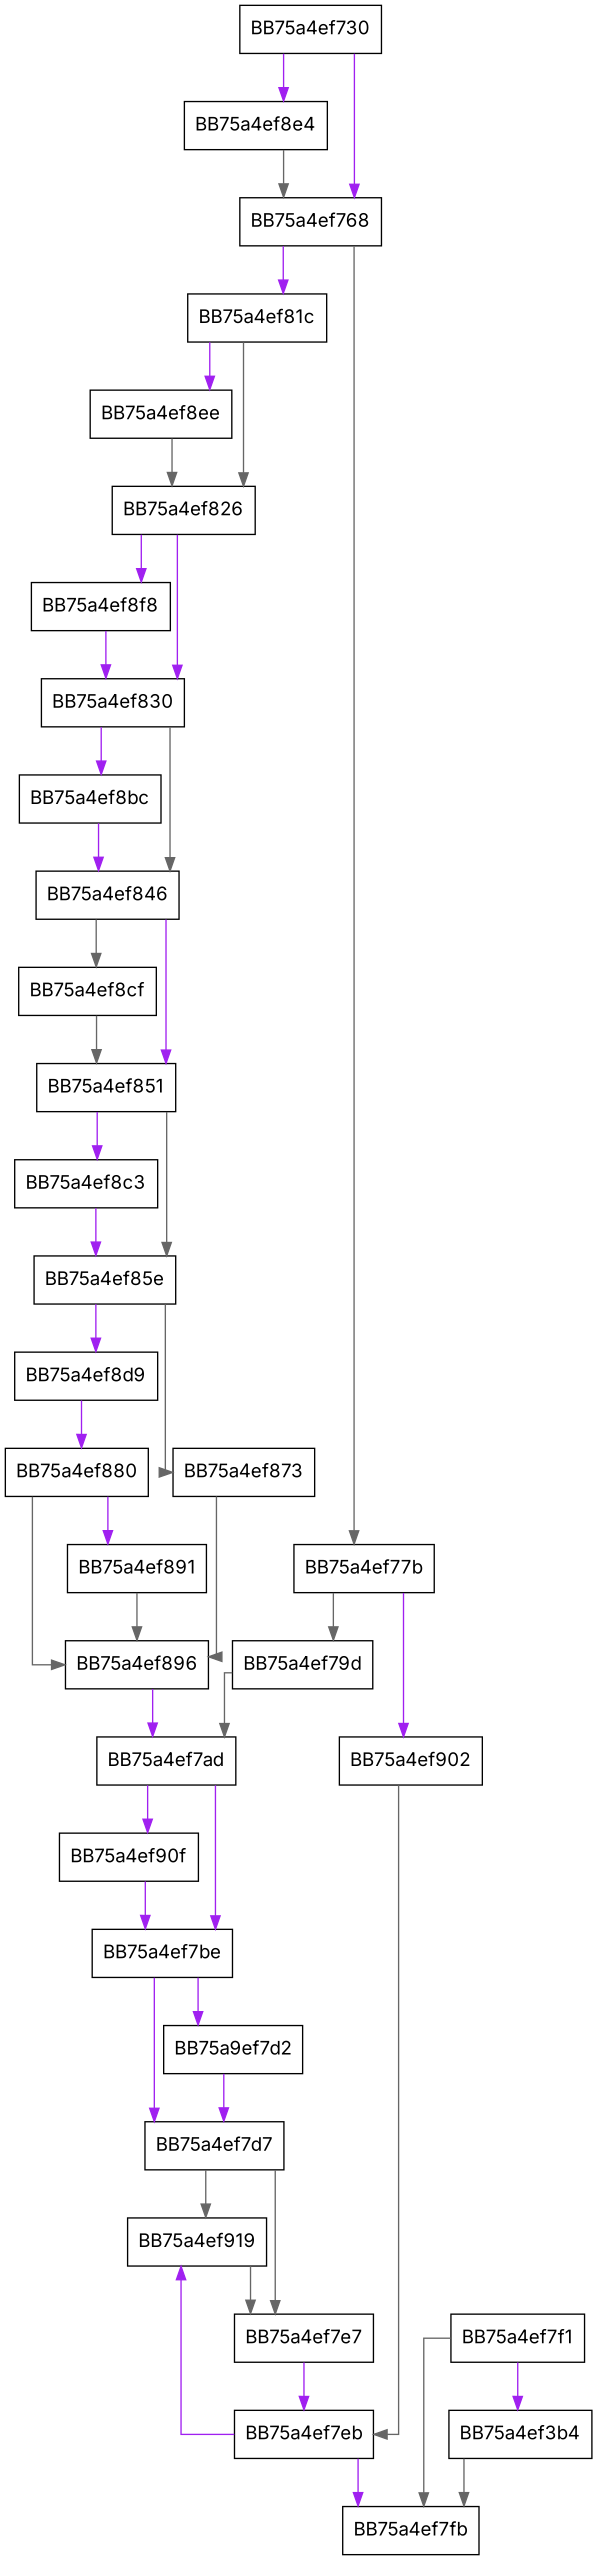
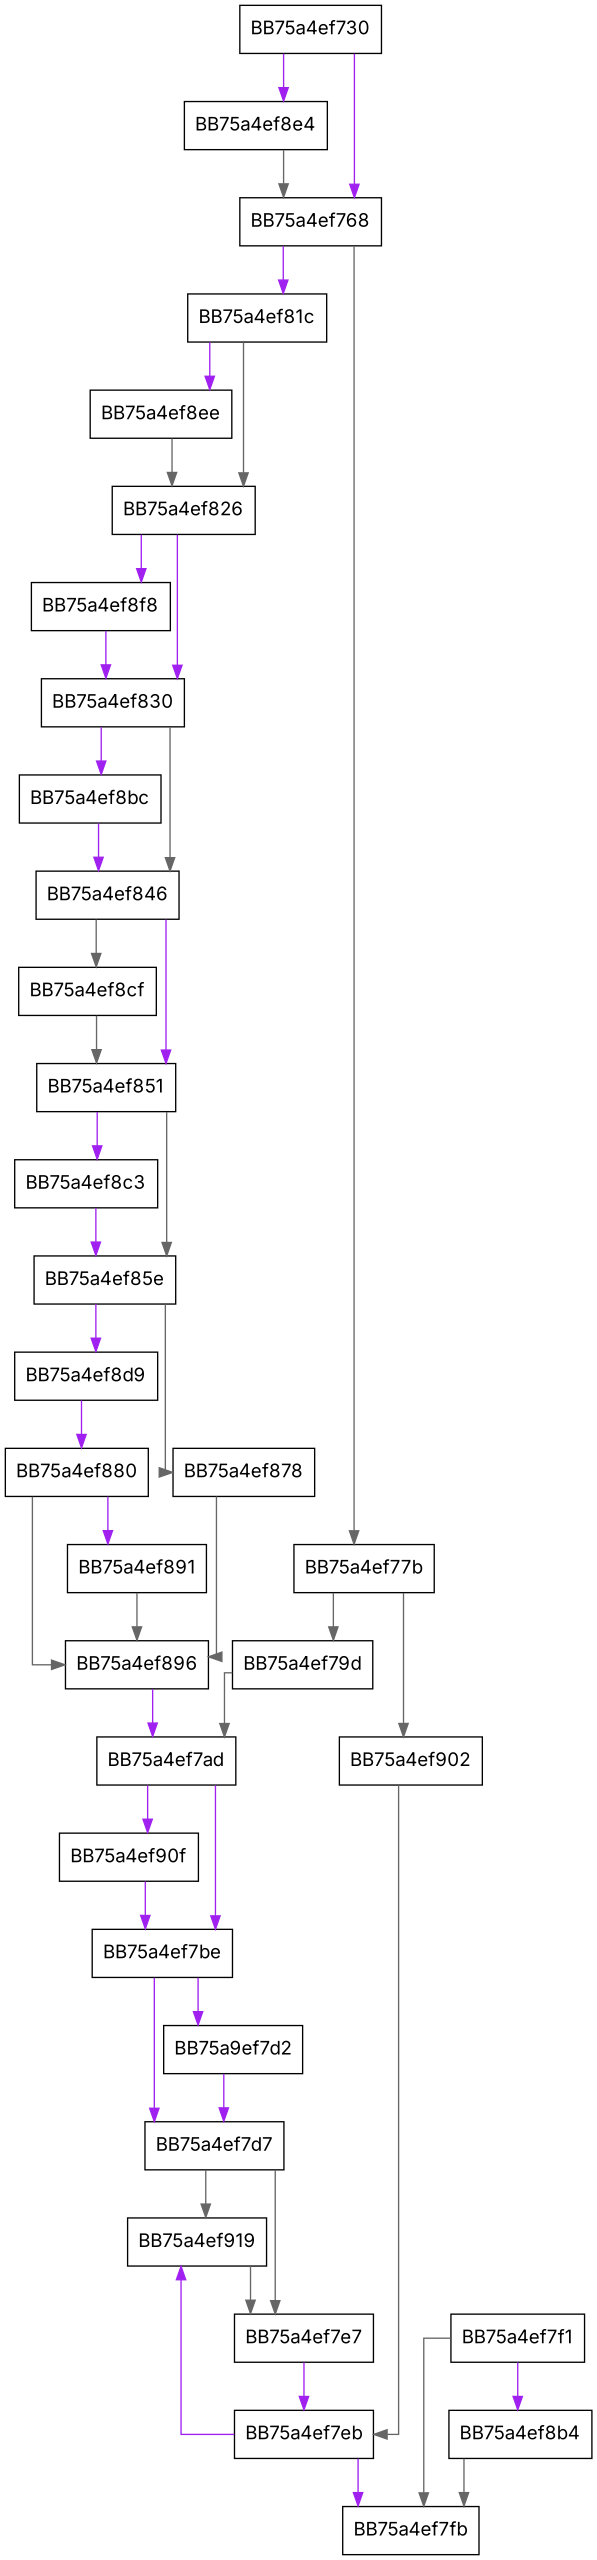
(244, 1472) -> (244, 1472)
(404, 1658) -> (404, 1658)
(520, 2434) -> (520, 2434)
